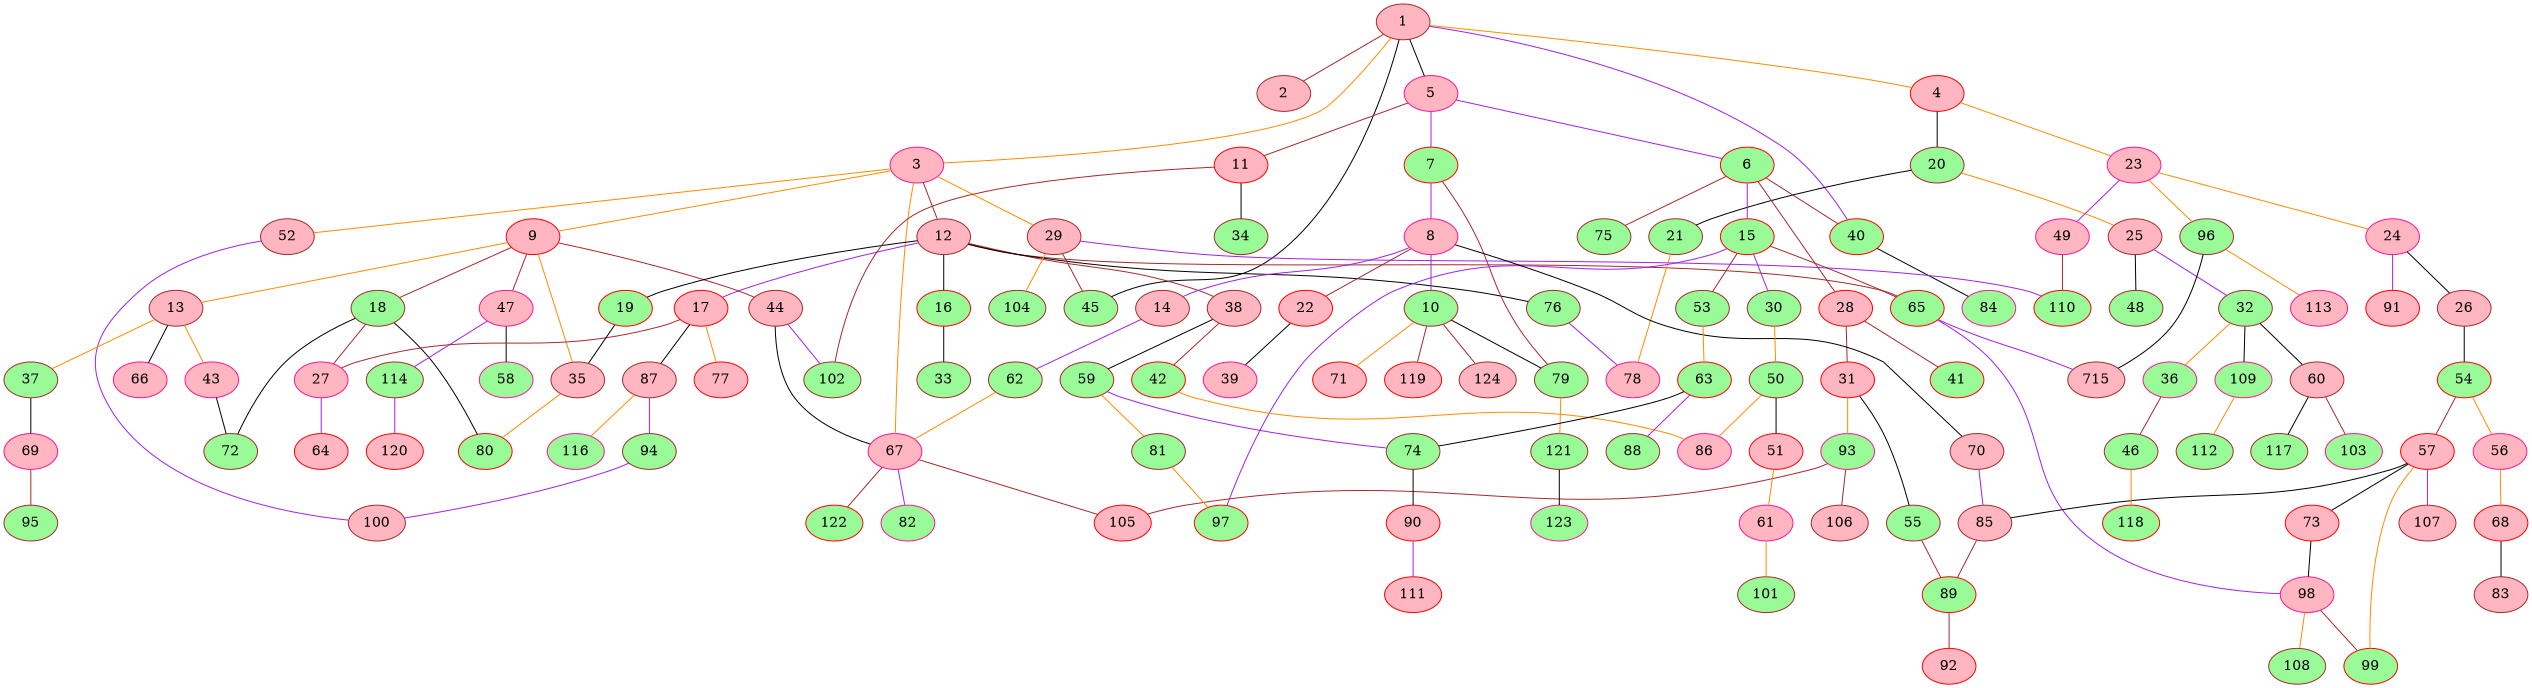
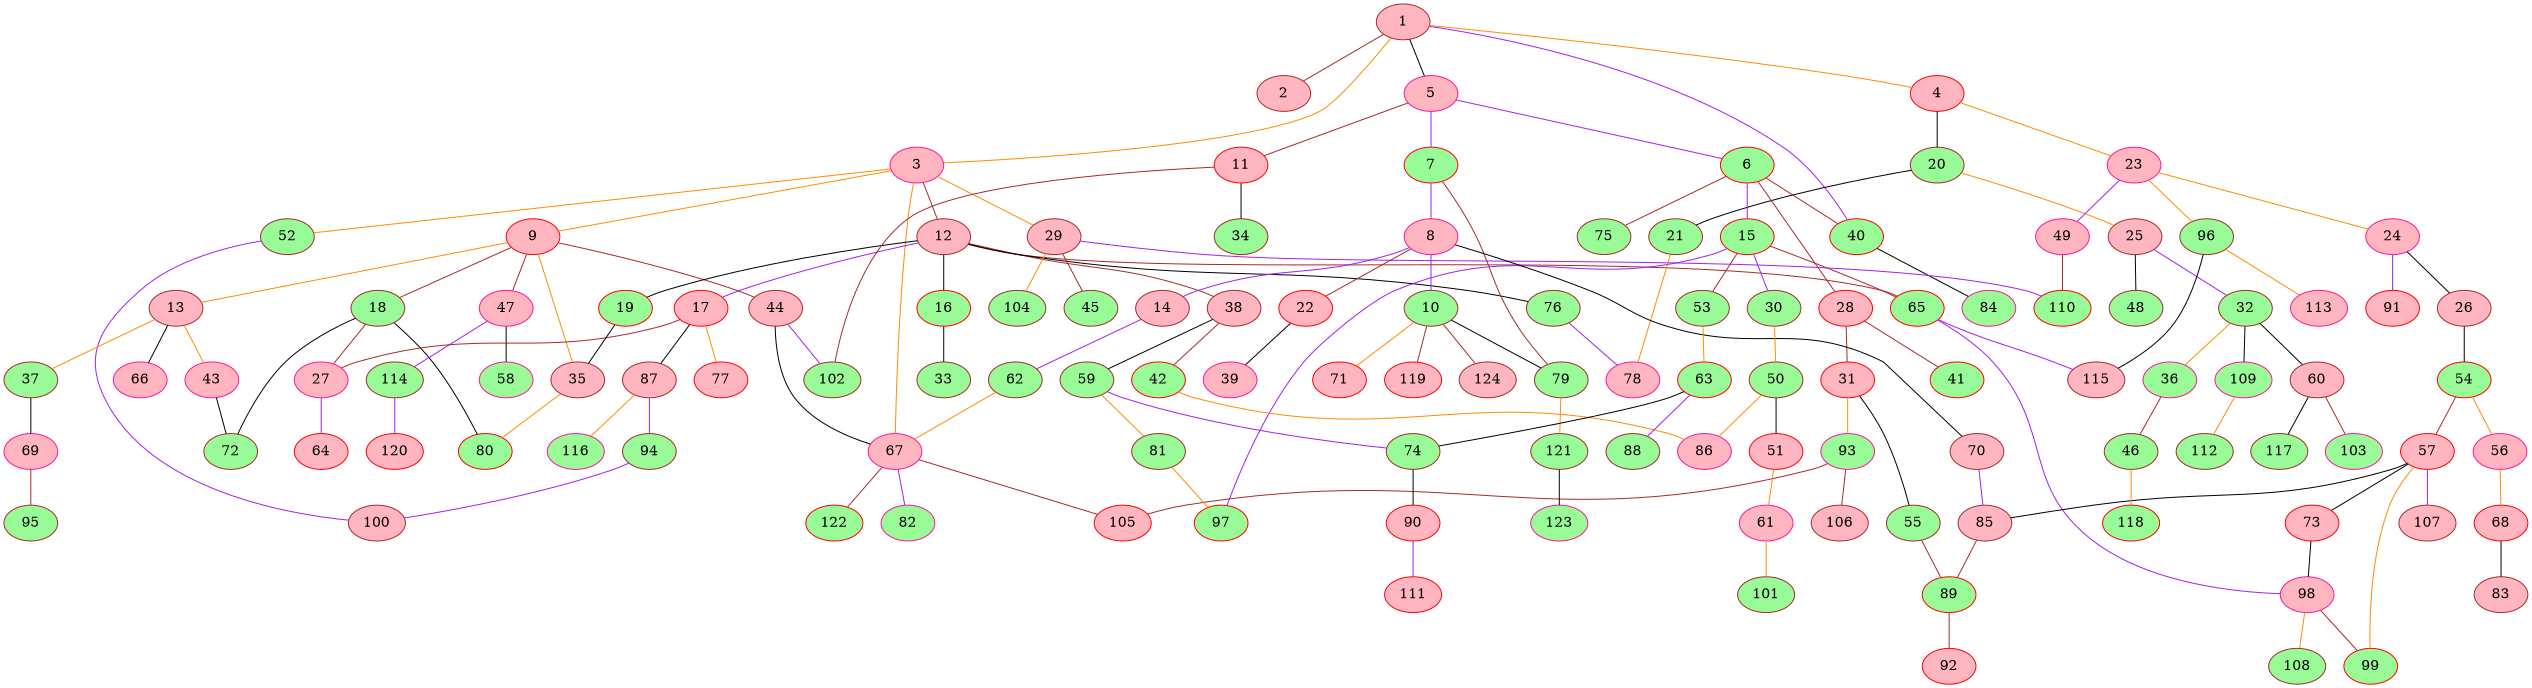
(1305, 228) -> none
(287, 237) -> (287, 237)
(2096, 380) -> (2096, 380)
